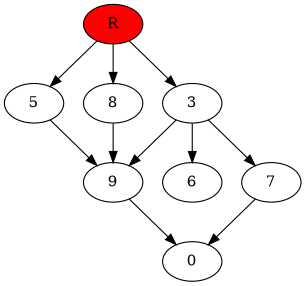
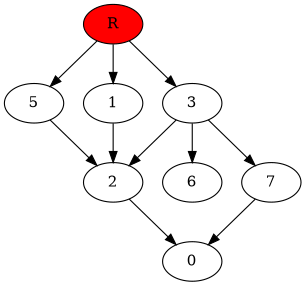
(113, 103) -> (113, 103)
(113, 182) -> (113, 182)
